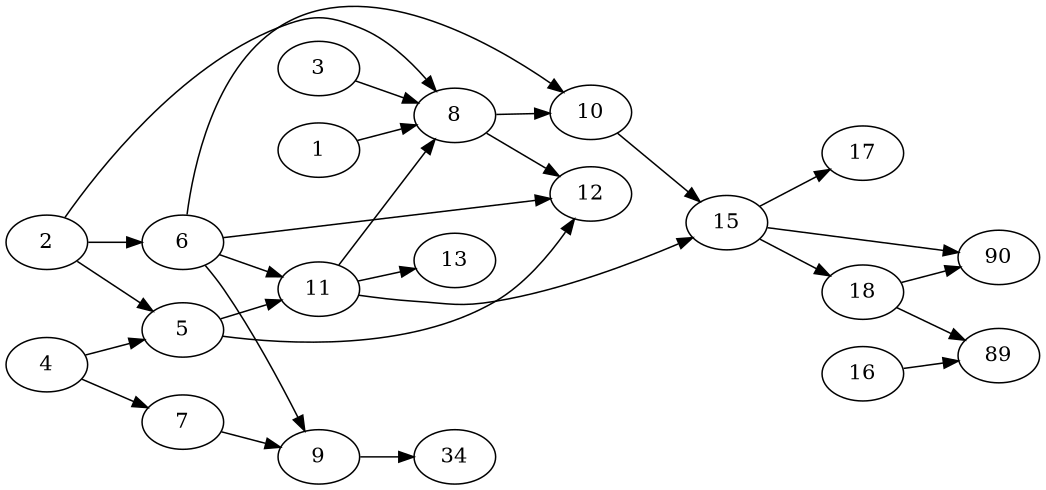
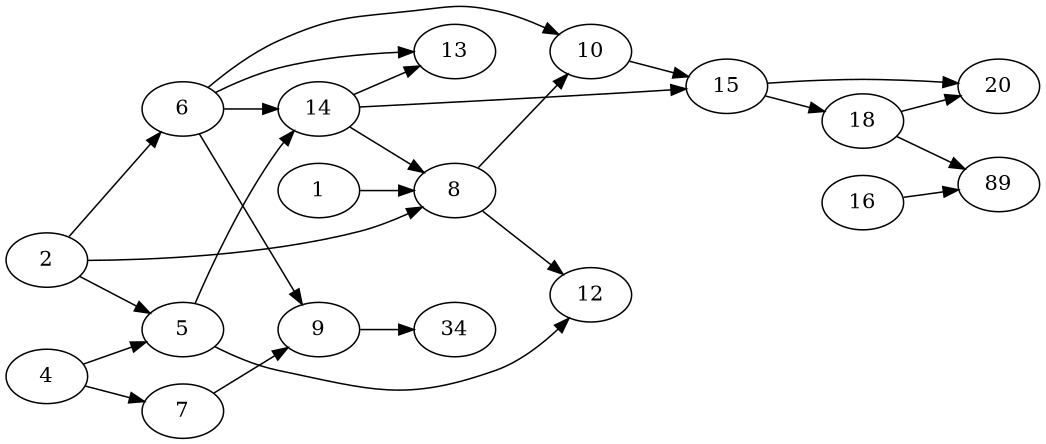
(319, 69) -> none
(863, 153) -> none
(387, 218) -> (305, 62)
(999, 257) -> (999, 86)
(319, 289) -> (319, 109)
